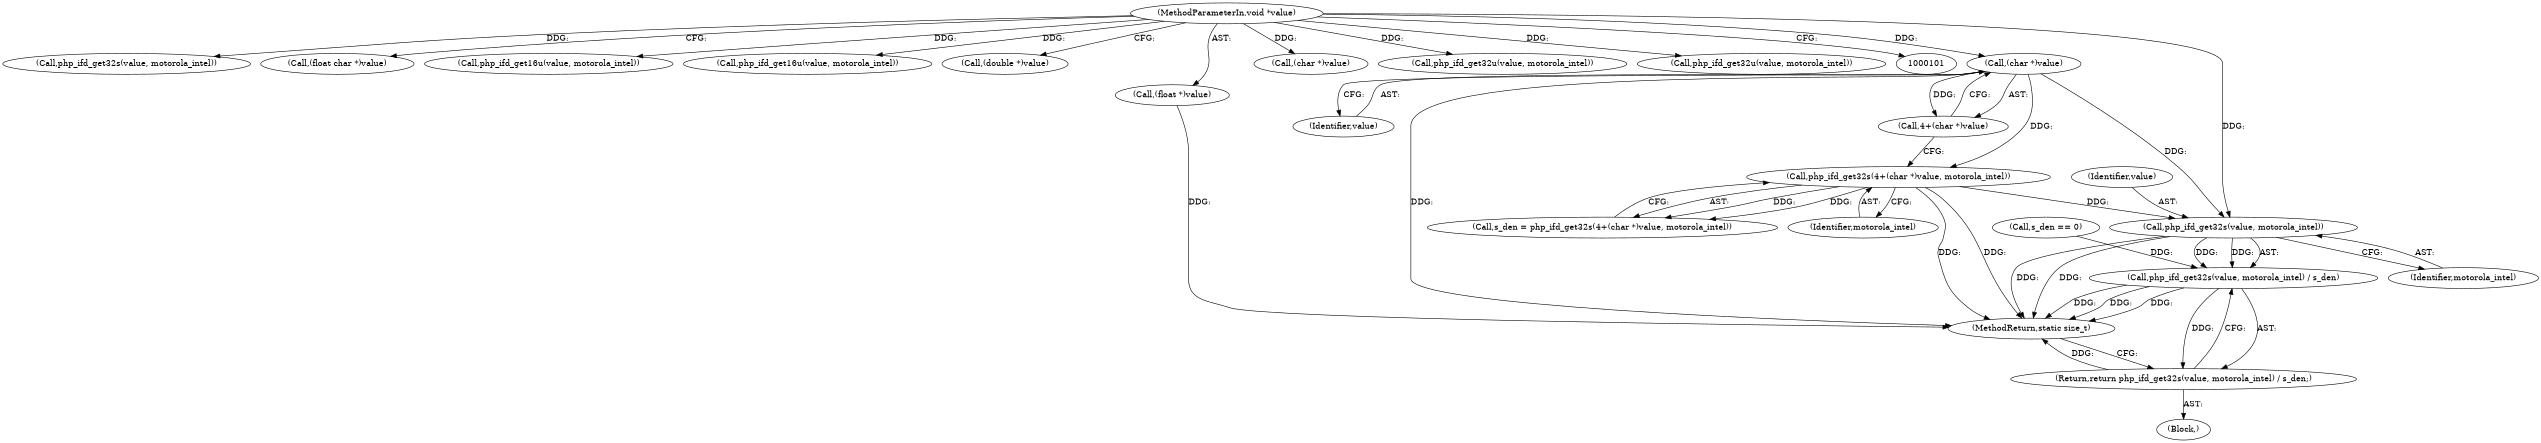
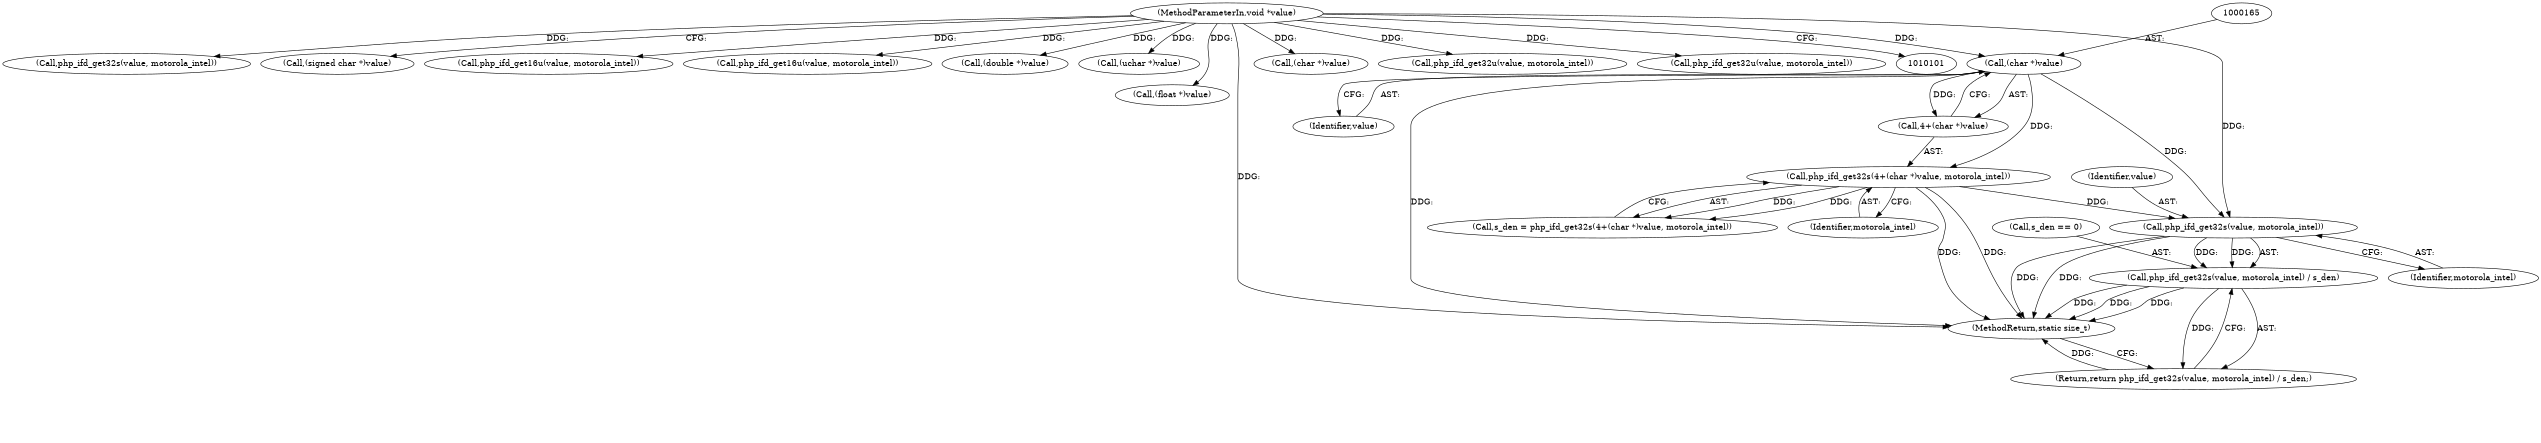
none -> (2242, 13)
(1146, 39) -> (1146, 39)
(1223, 39) -> (1223, 39)
(337, 64) -> (337, 64)
none -> (1139, 64)
(1926, 64) -> (1926, 64)
(1935, 152) -> (1935, 152)
(2163, 253) -> (2163, 253)
(1471, 319) -> (1460, 312)
(2184, 430) -> none
